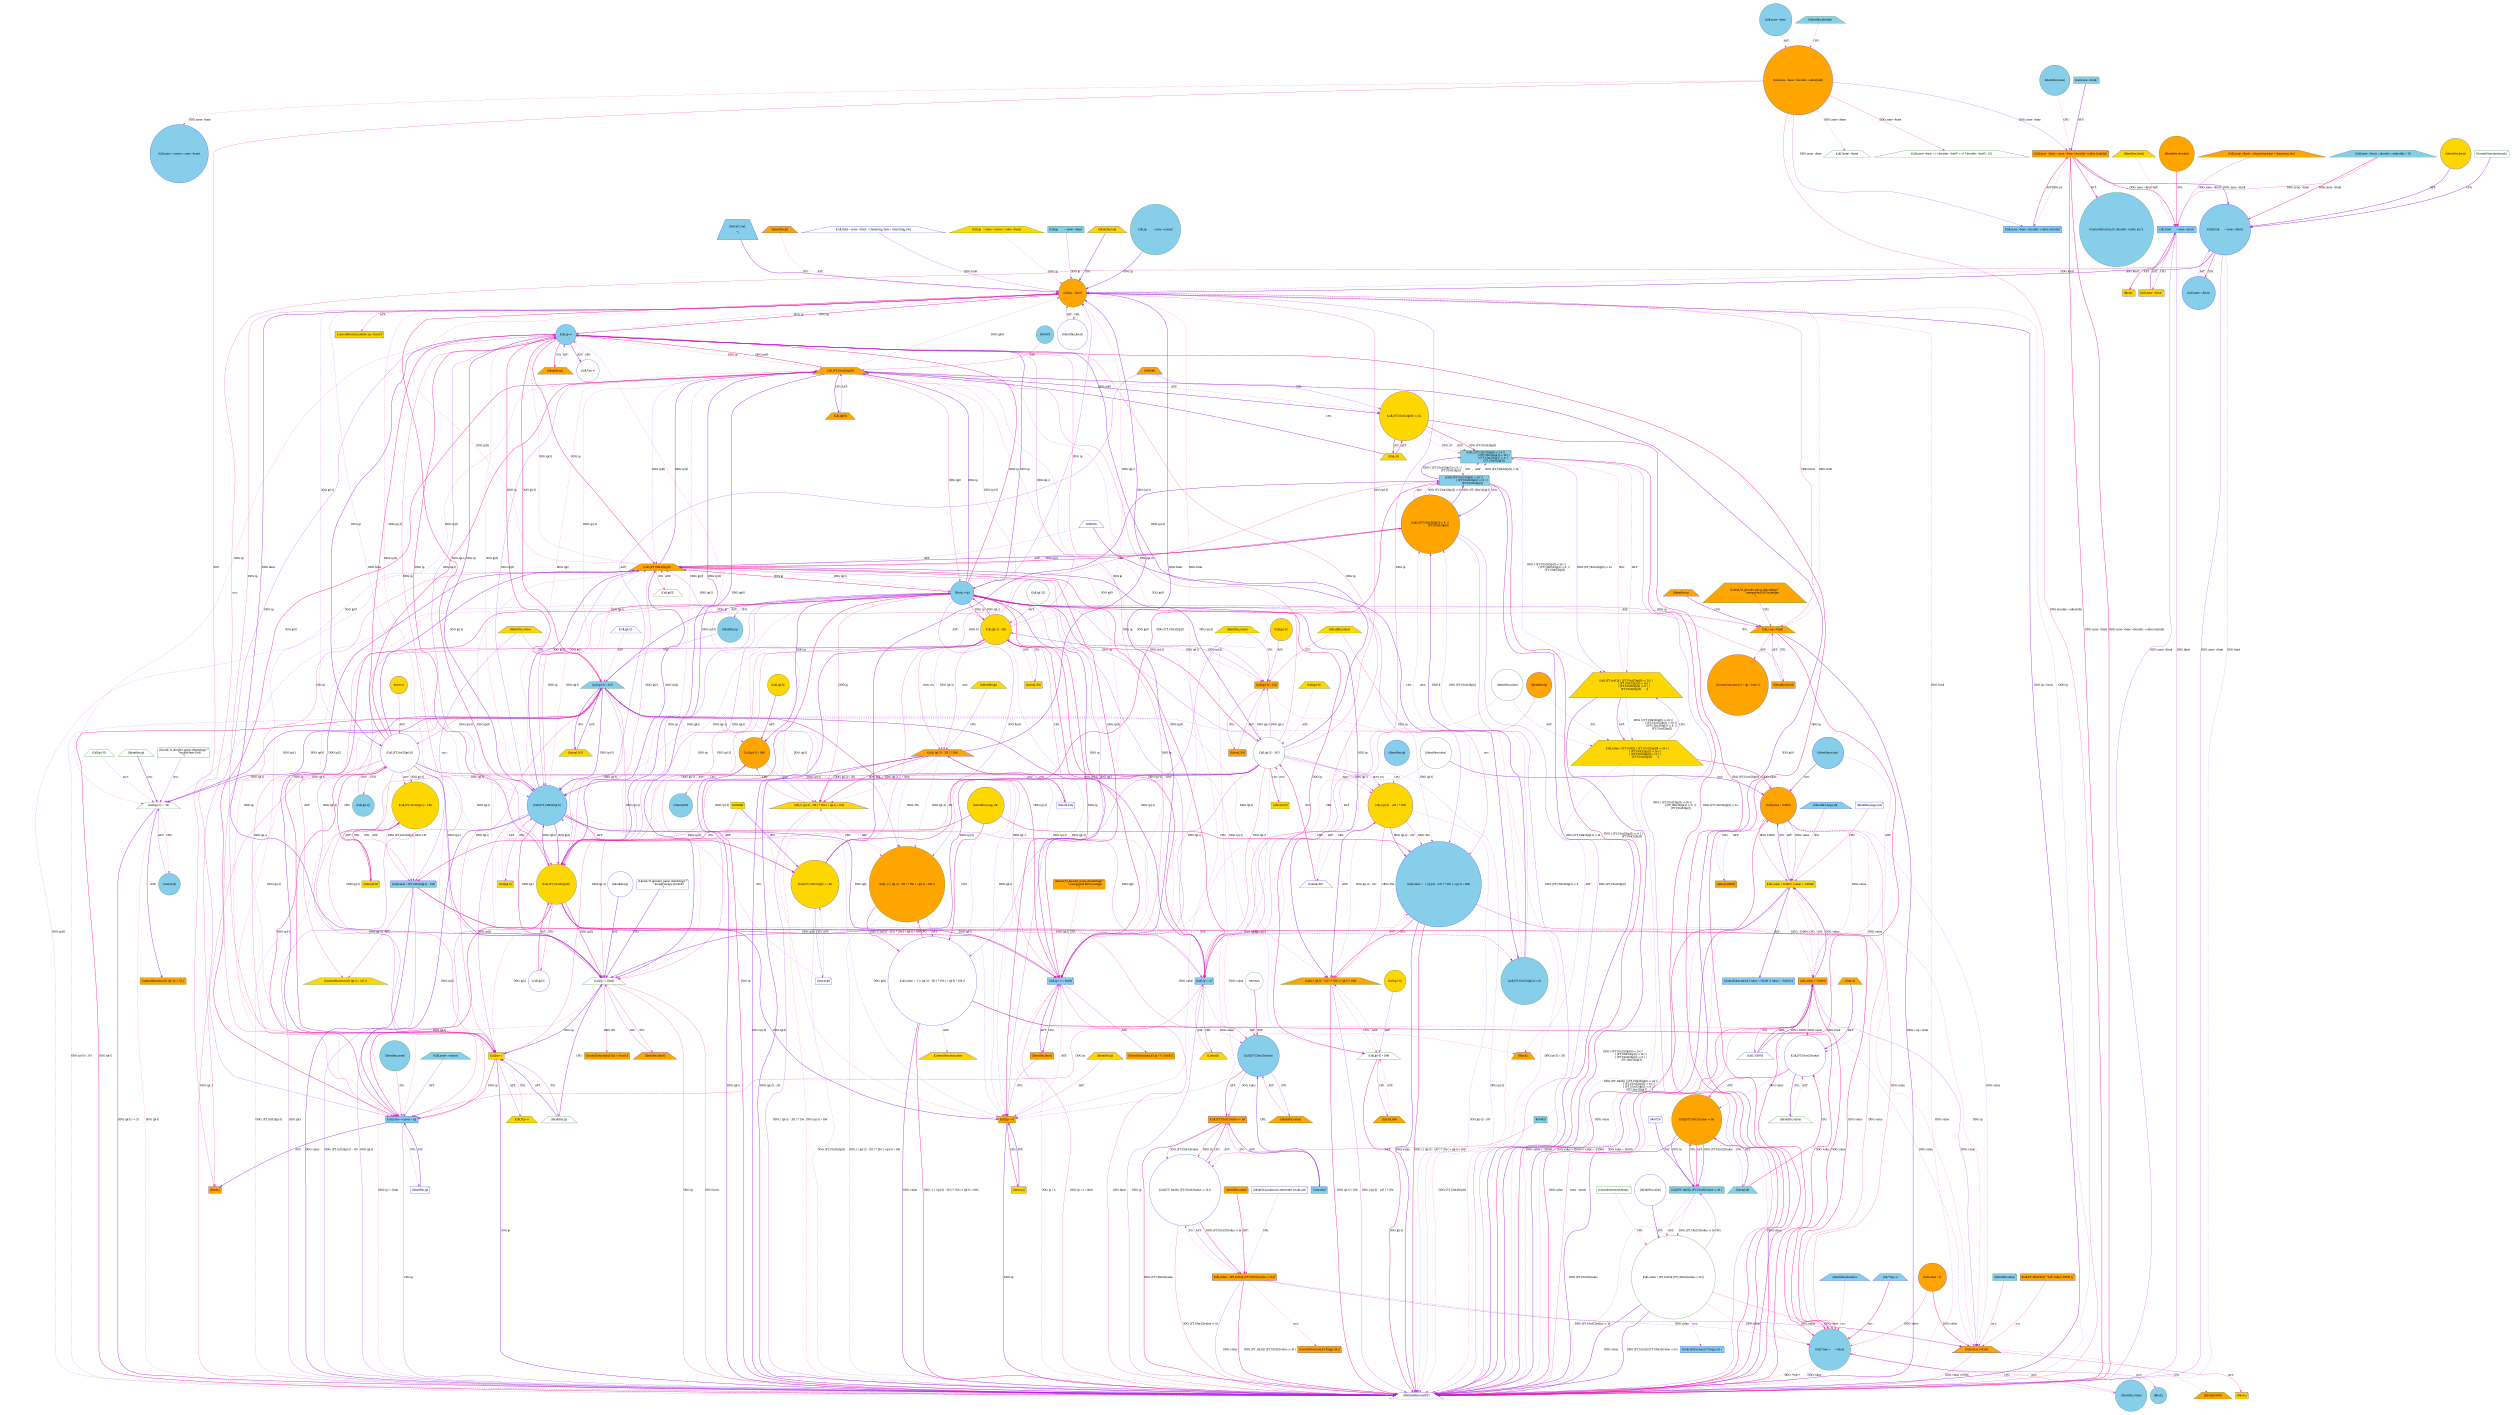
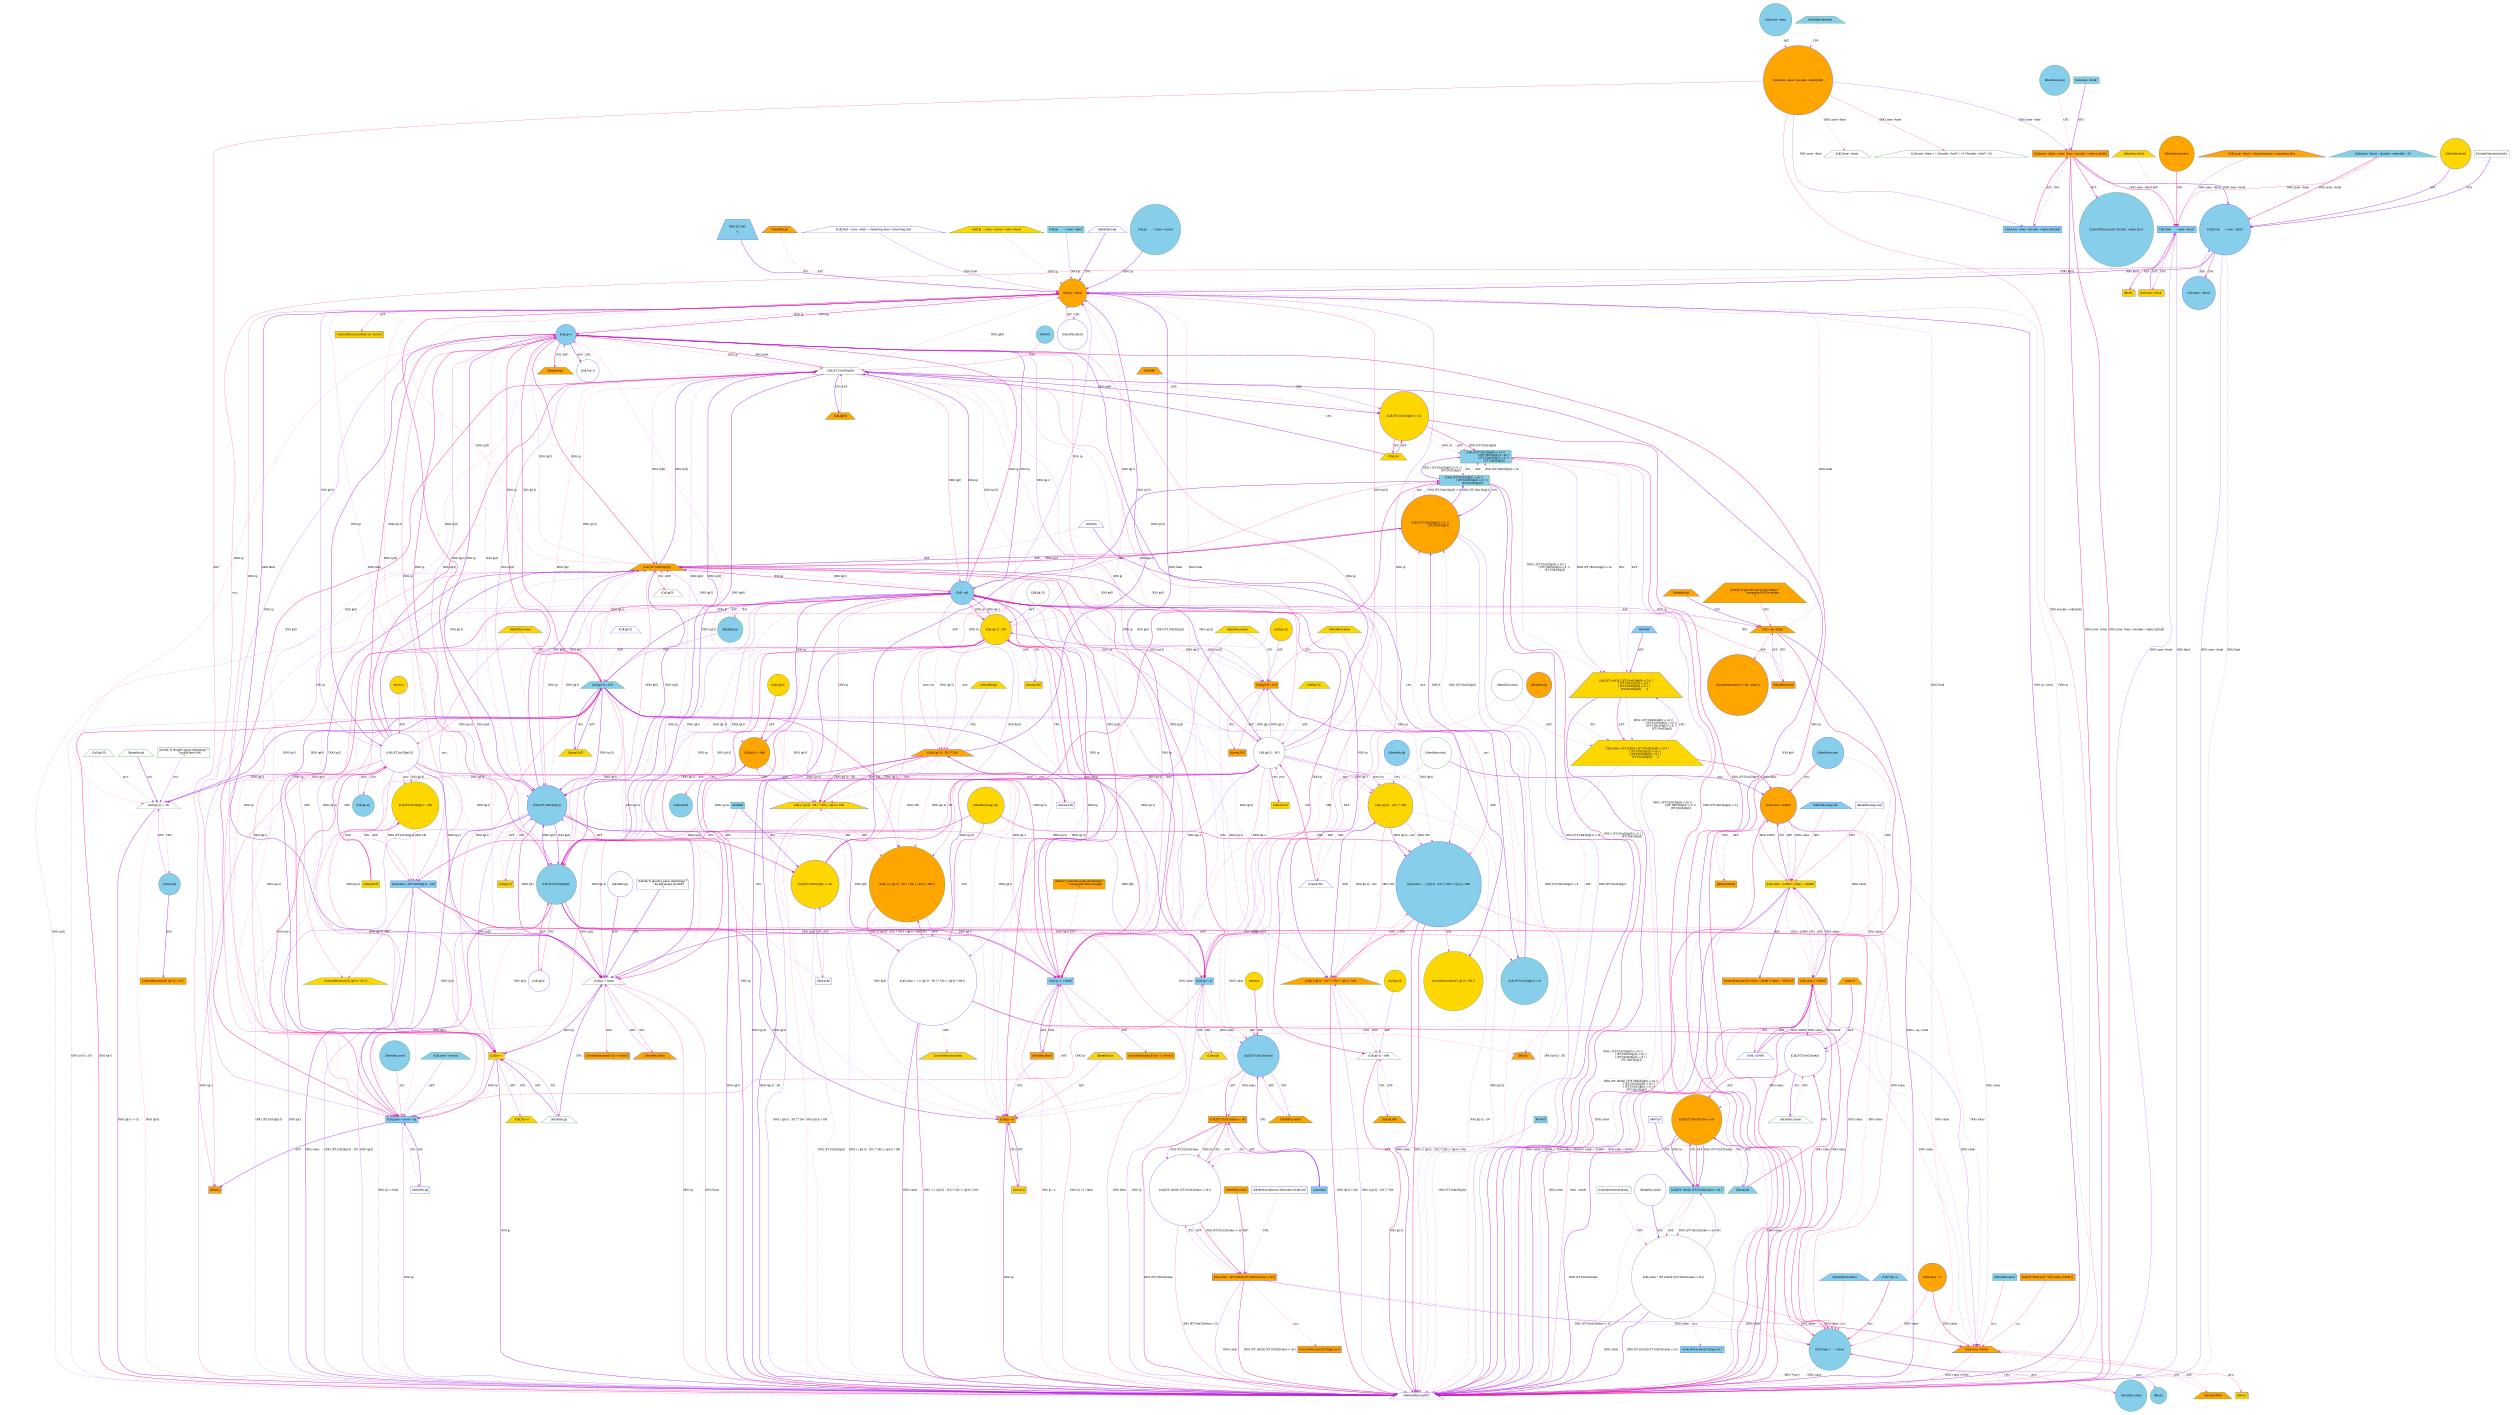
(179, 154) -> none
(2057, 188) -> (2057, 188)
(1107, 230) -> (1107, 230)
(1728, 316) -> none
(321, 330) -> (321, 330)
(841, 371) -> (841, 371)
(764, 492) -> none
(962, 593) -> (962, 593)
none -> (1644, 630)
(1092, 682) -> none
(736, 763) -> (736, 763)
(738, 805) -> (738, 805)
(353, 834) -> none
(556, 884) -> (556, 884)
(147, 893) -> (166, 935)
(1872, 939) -> (1872, 939)
(1254, 981) -> (1254, 981)
none -> (1453, 981)
(1759, 981) -> (1759, 981)
(609, 1030) -> (609, 1030)
(607, 1056) -> (607, 1056)
(1755, 1056) -> (1755, 1056)
(1978, 1120) -> (1978, 1120)
(409, 1277) -> (409, 1277)
(1890, 1277) -> (1890, 1277)
none -> (2124, 1362)
